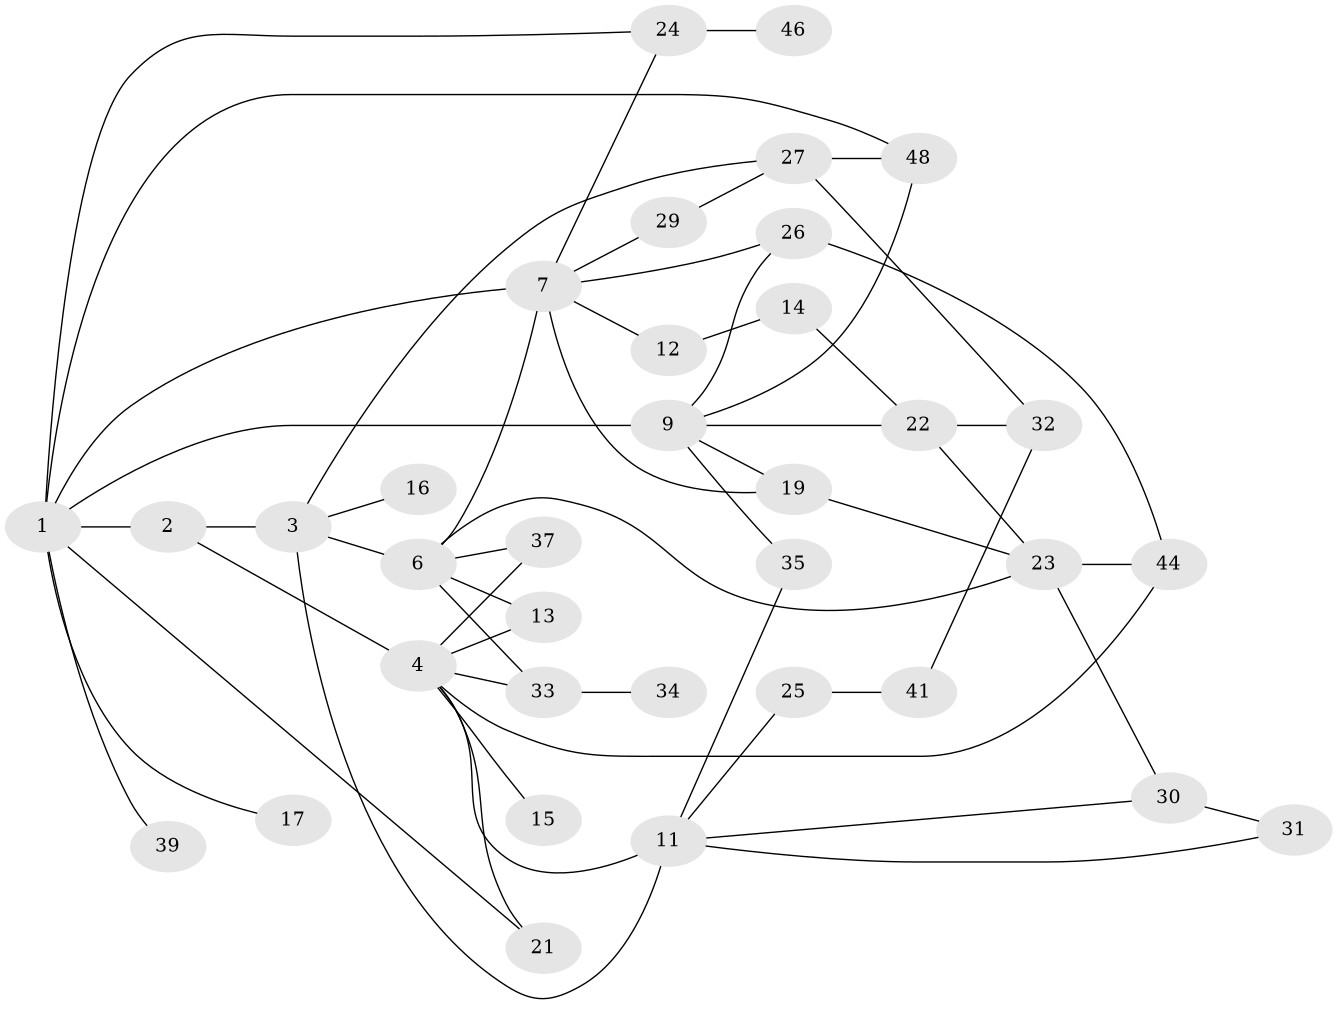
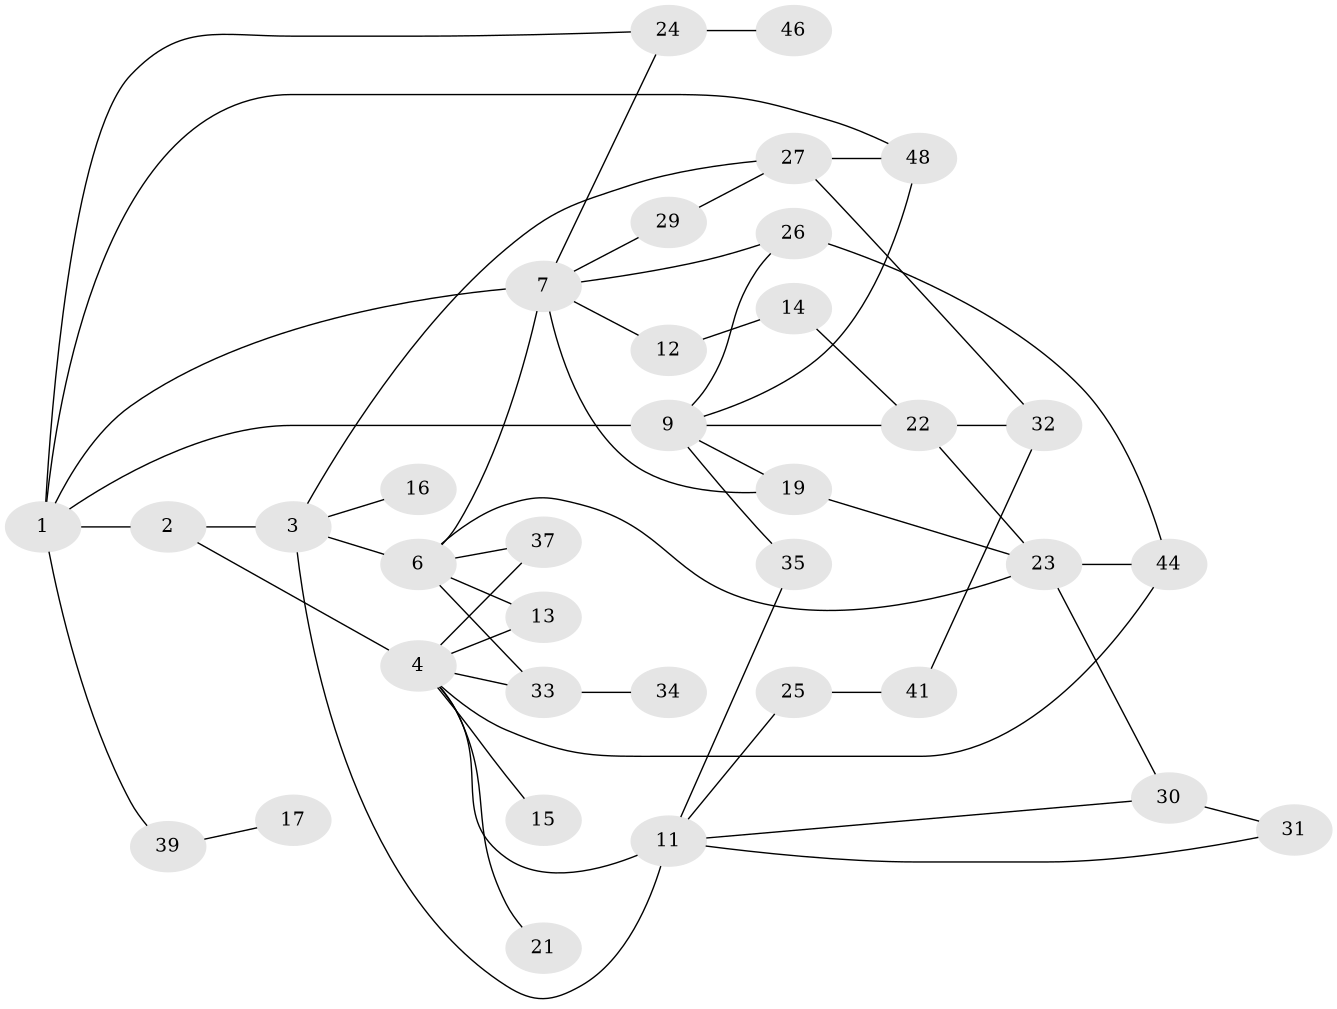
(108, 720) -> (231, 833)
(294, 738) -> none
